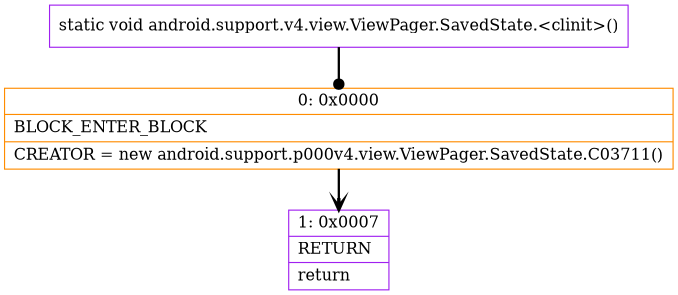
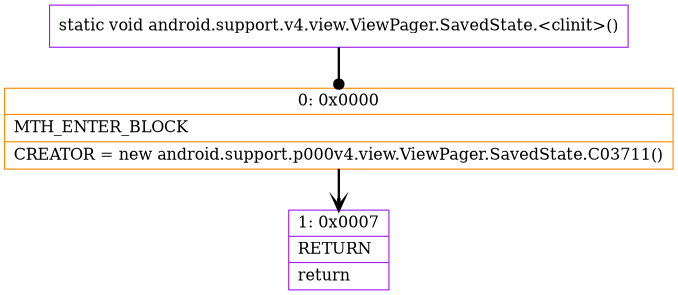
(110, 128) -> (101, 128)
